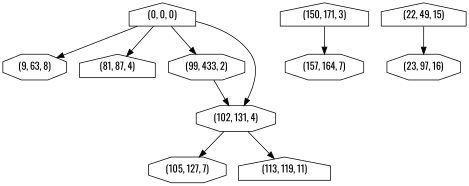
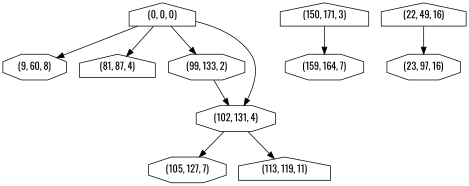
(424, 16) -> (424, 16)
(35, 67) -> (35, 67)
(207, 67) -> (207, 67)
(324, 67) -> (324, 67)
